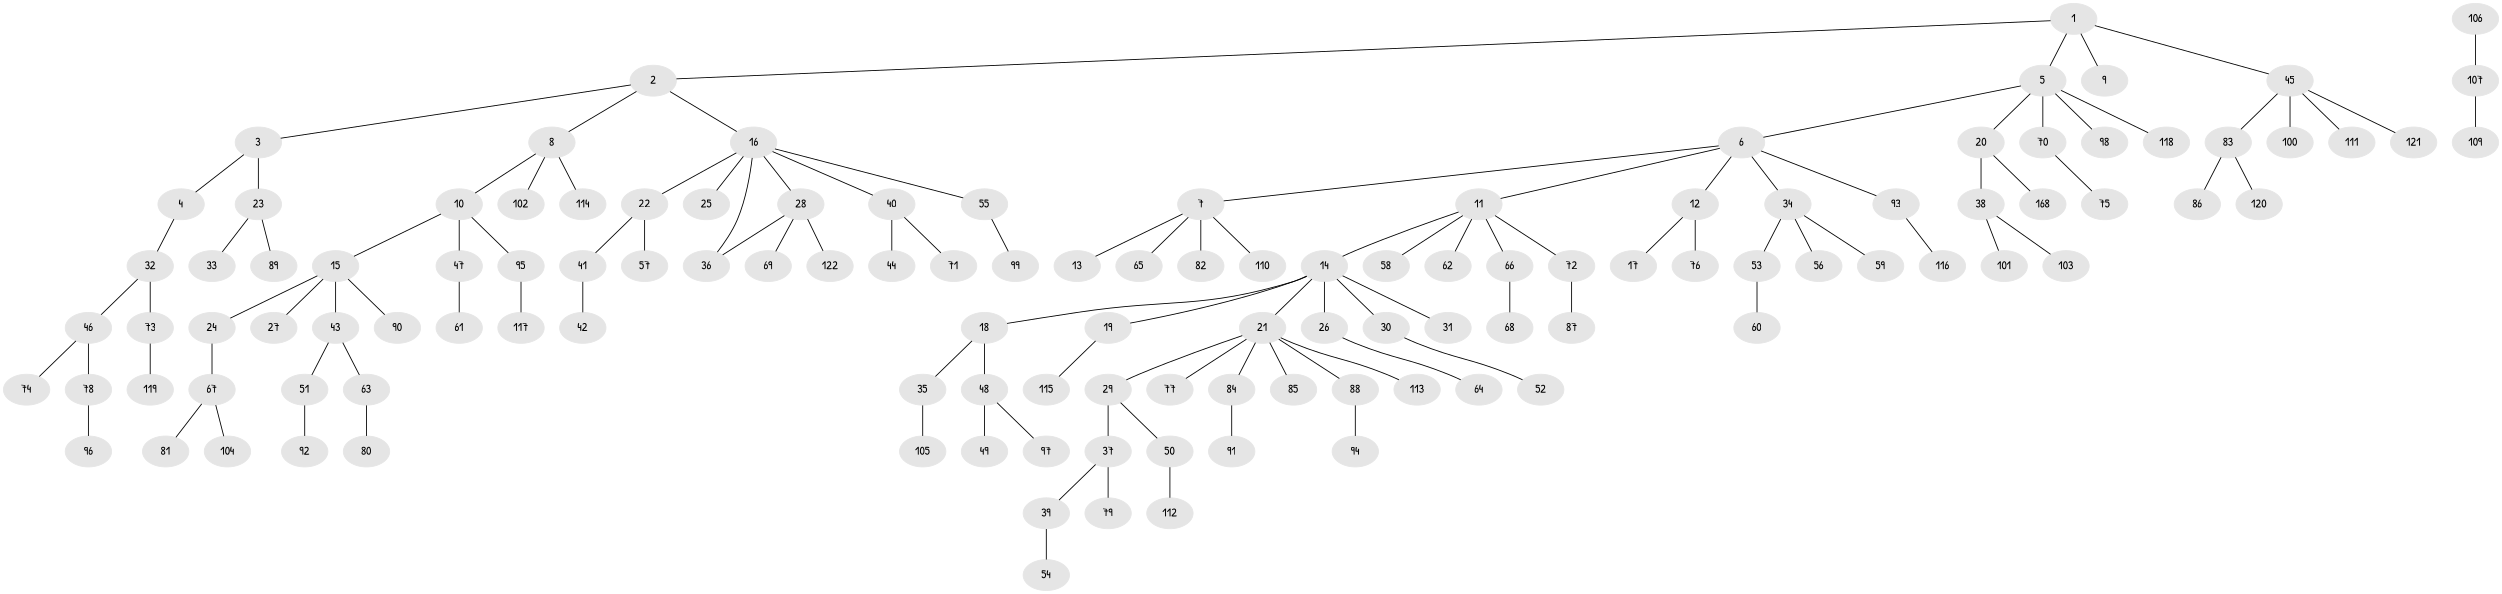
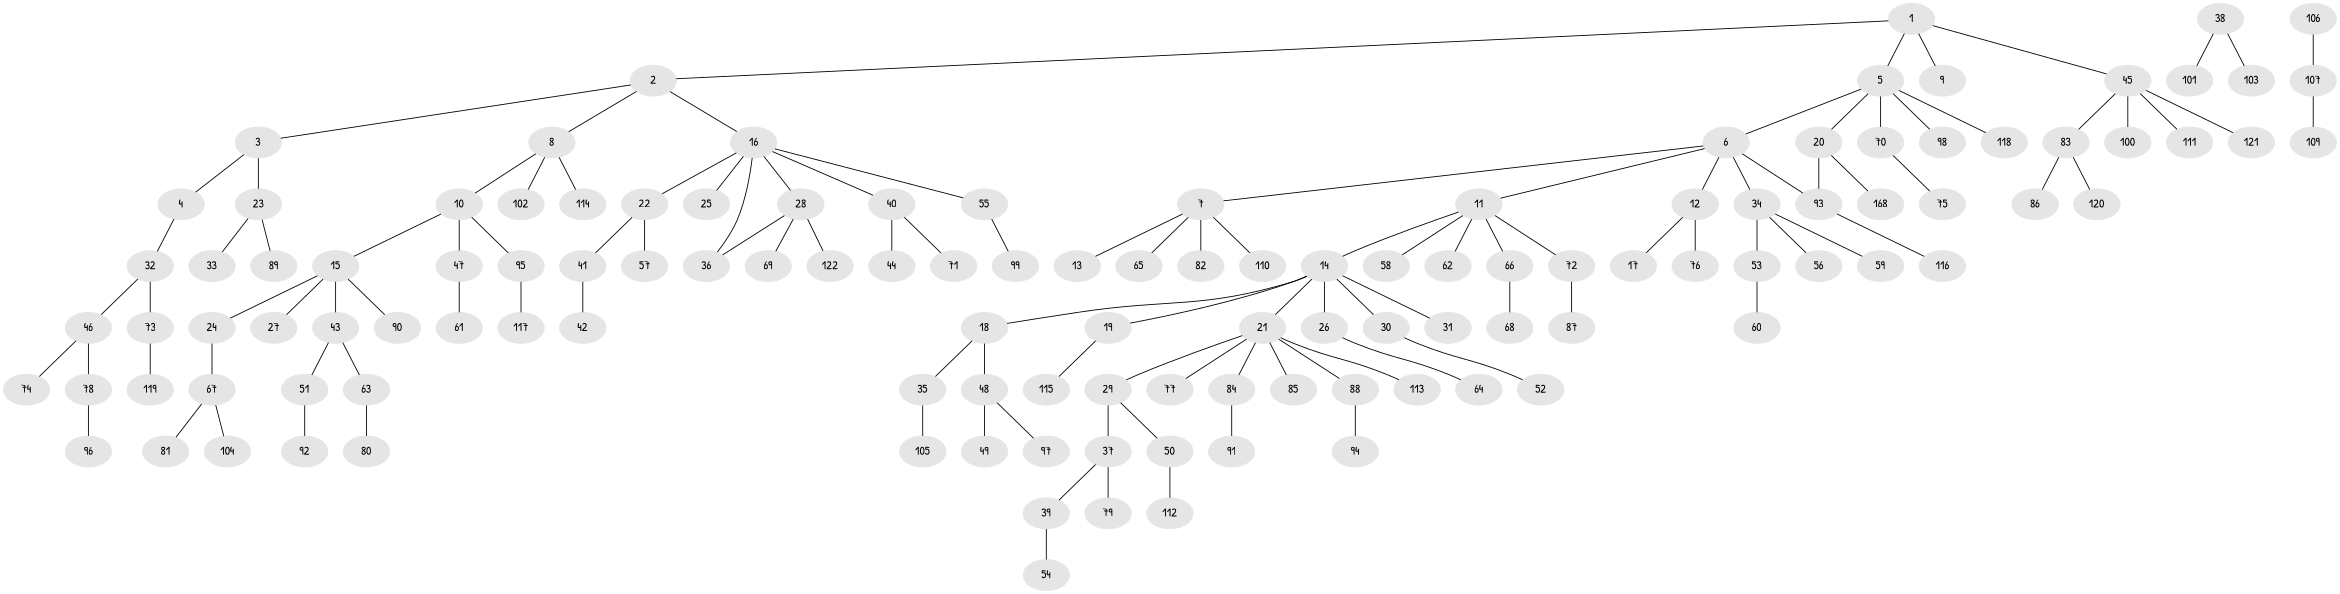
(1981, 173) -> (1819, 173)
